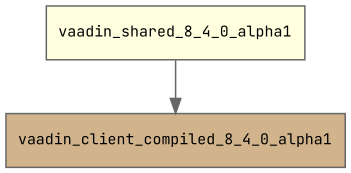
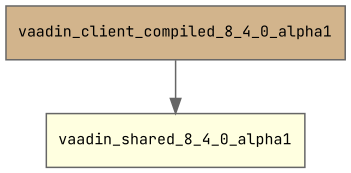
(176, 79) -> (176, 79)
